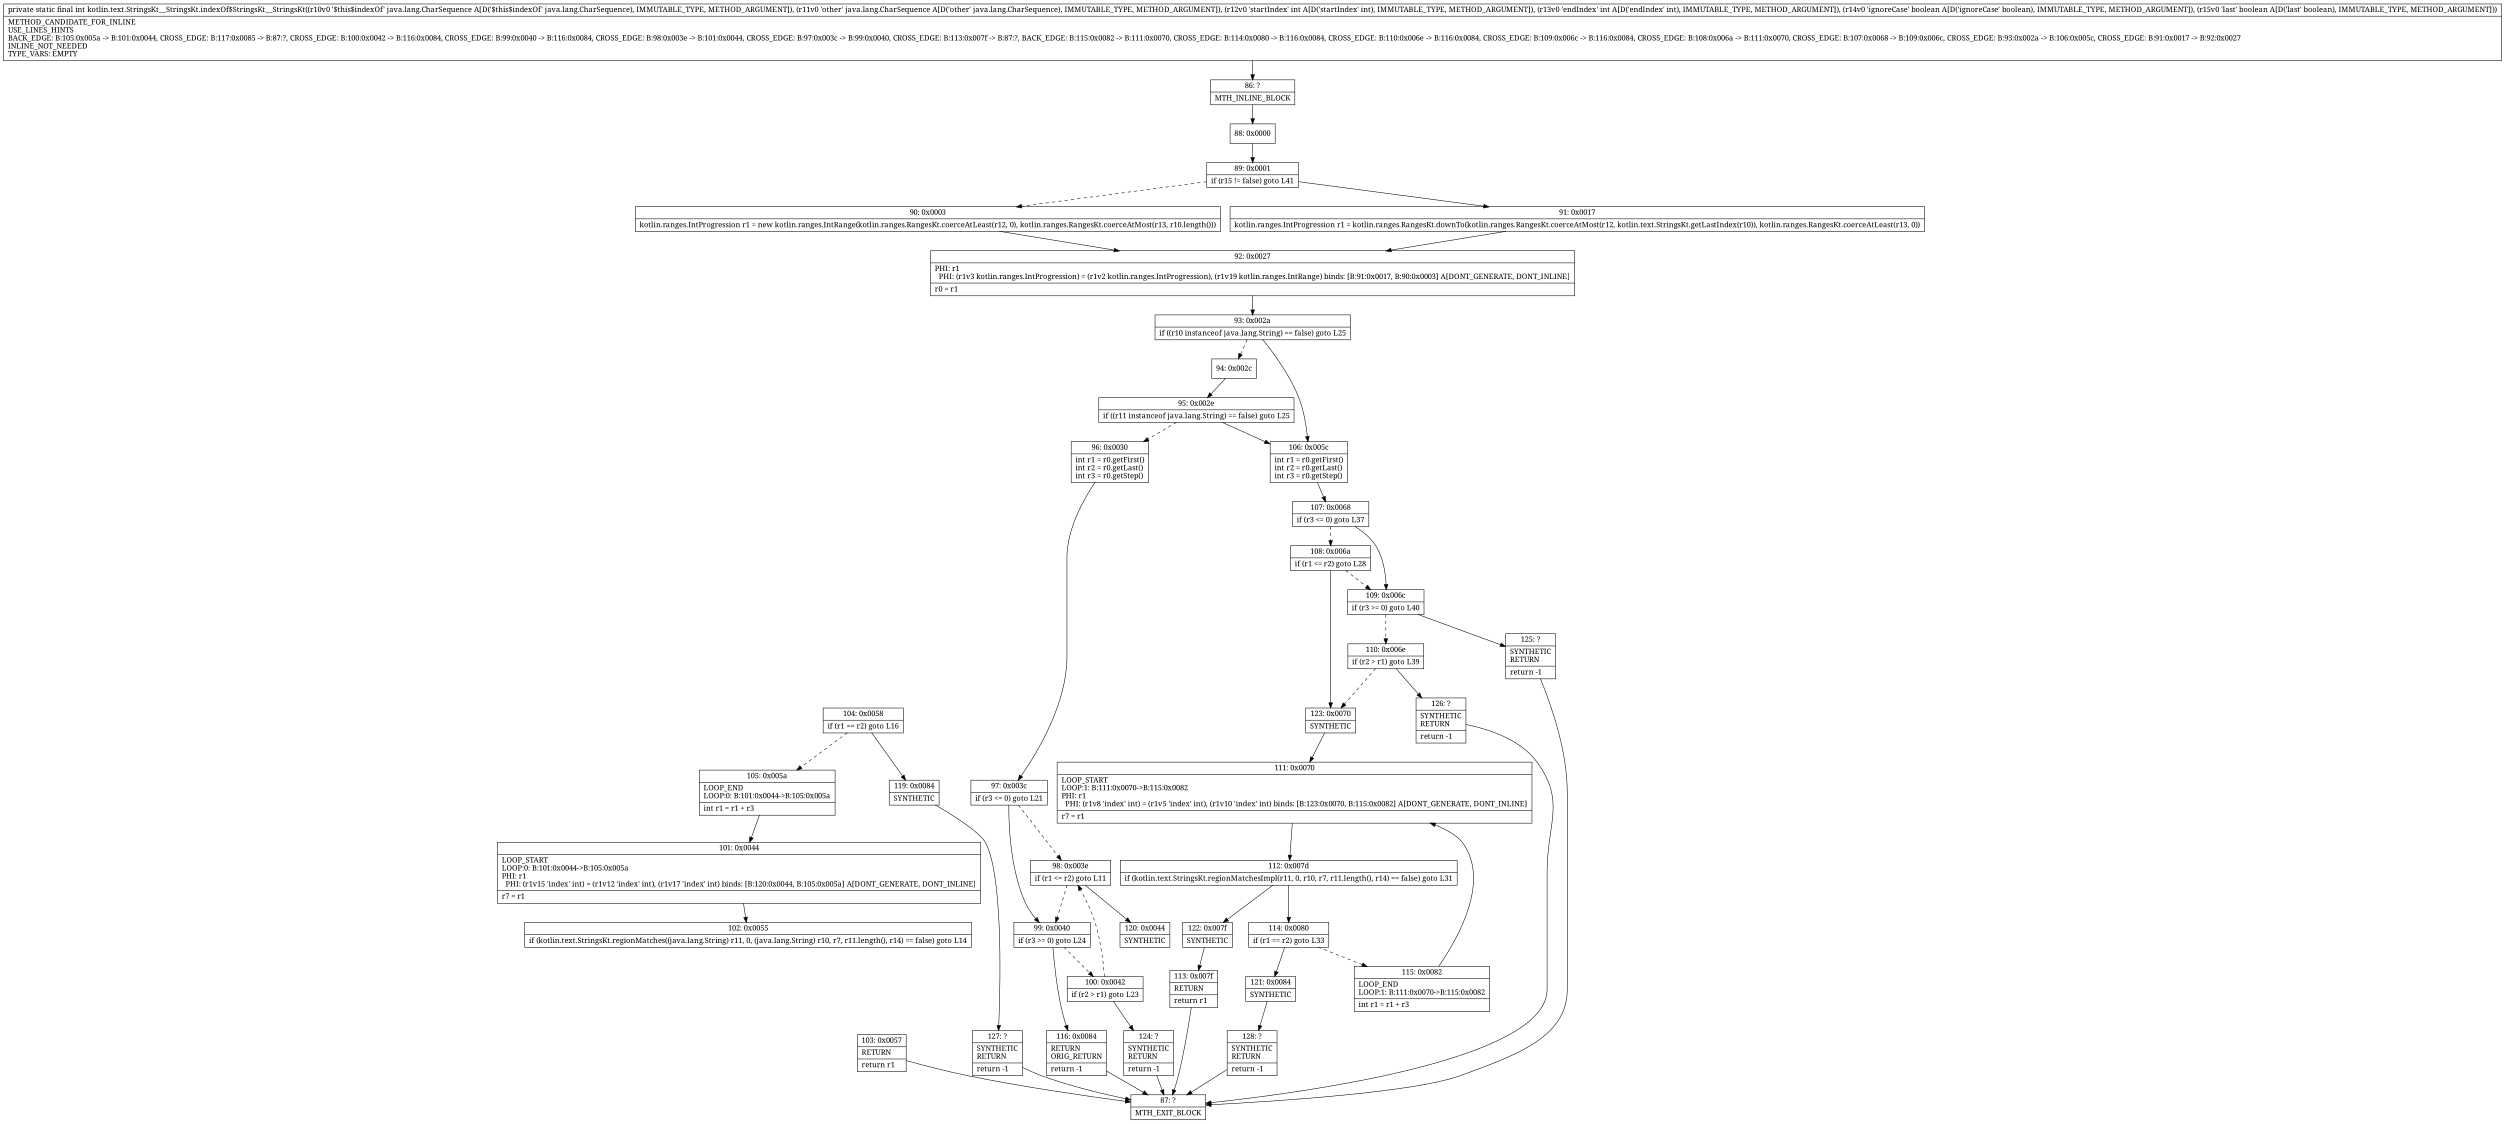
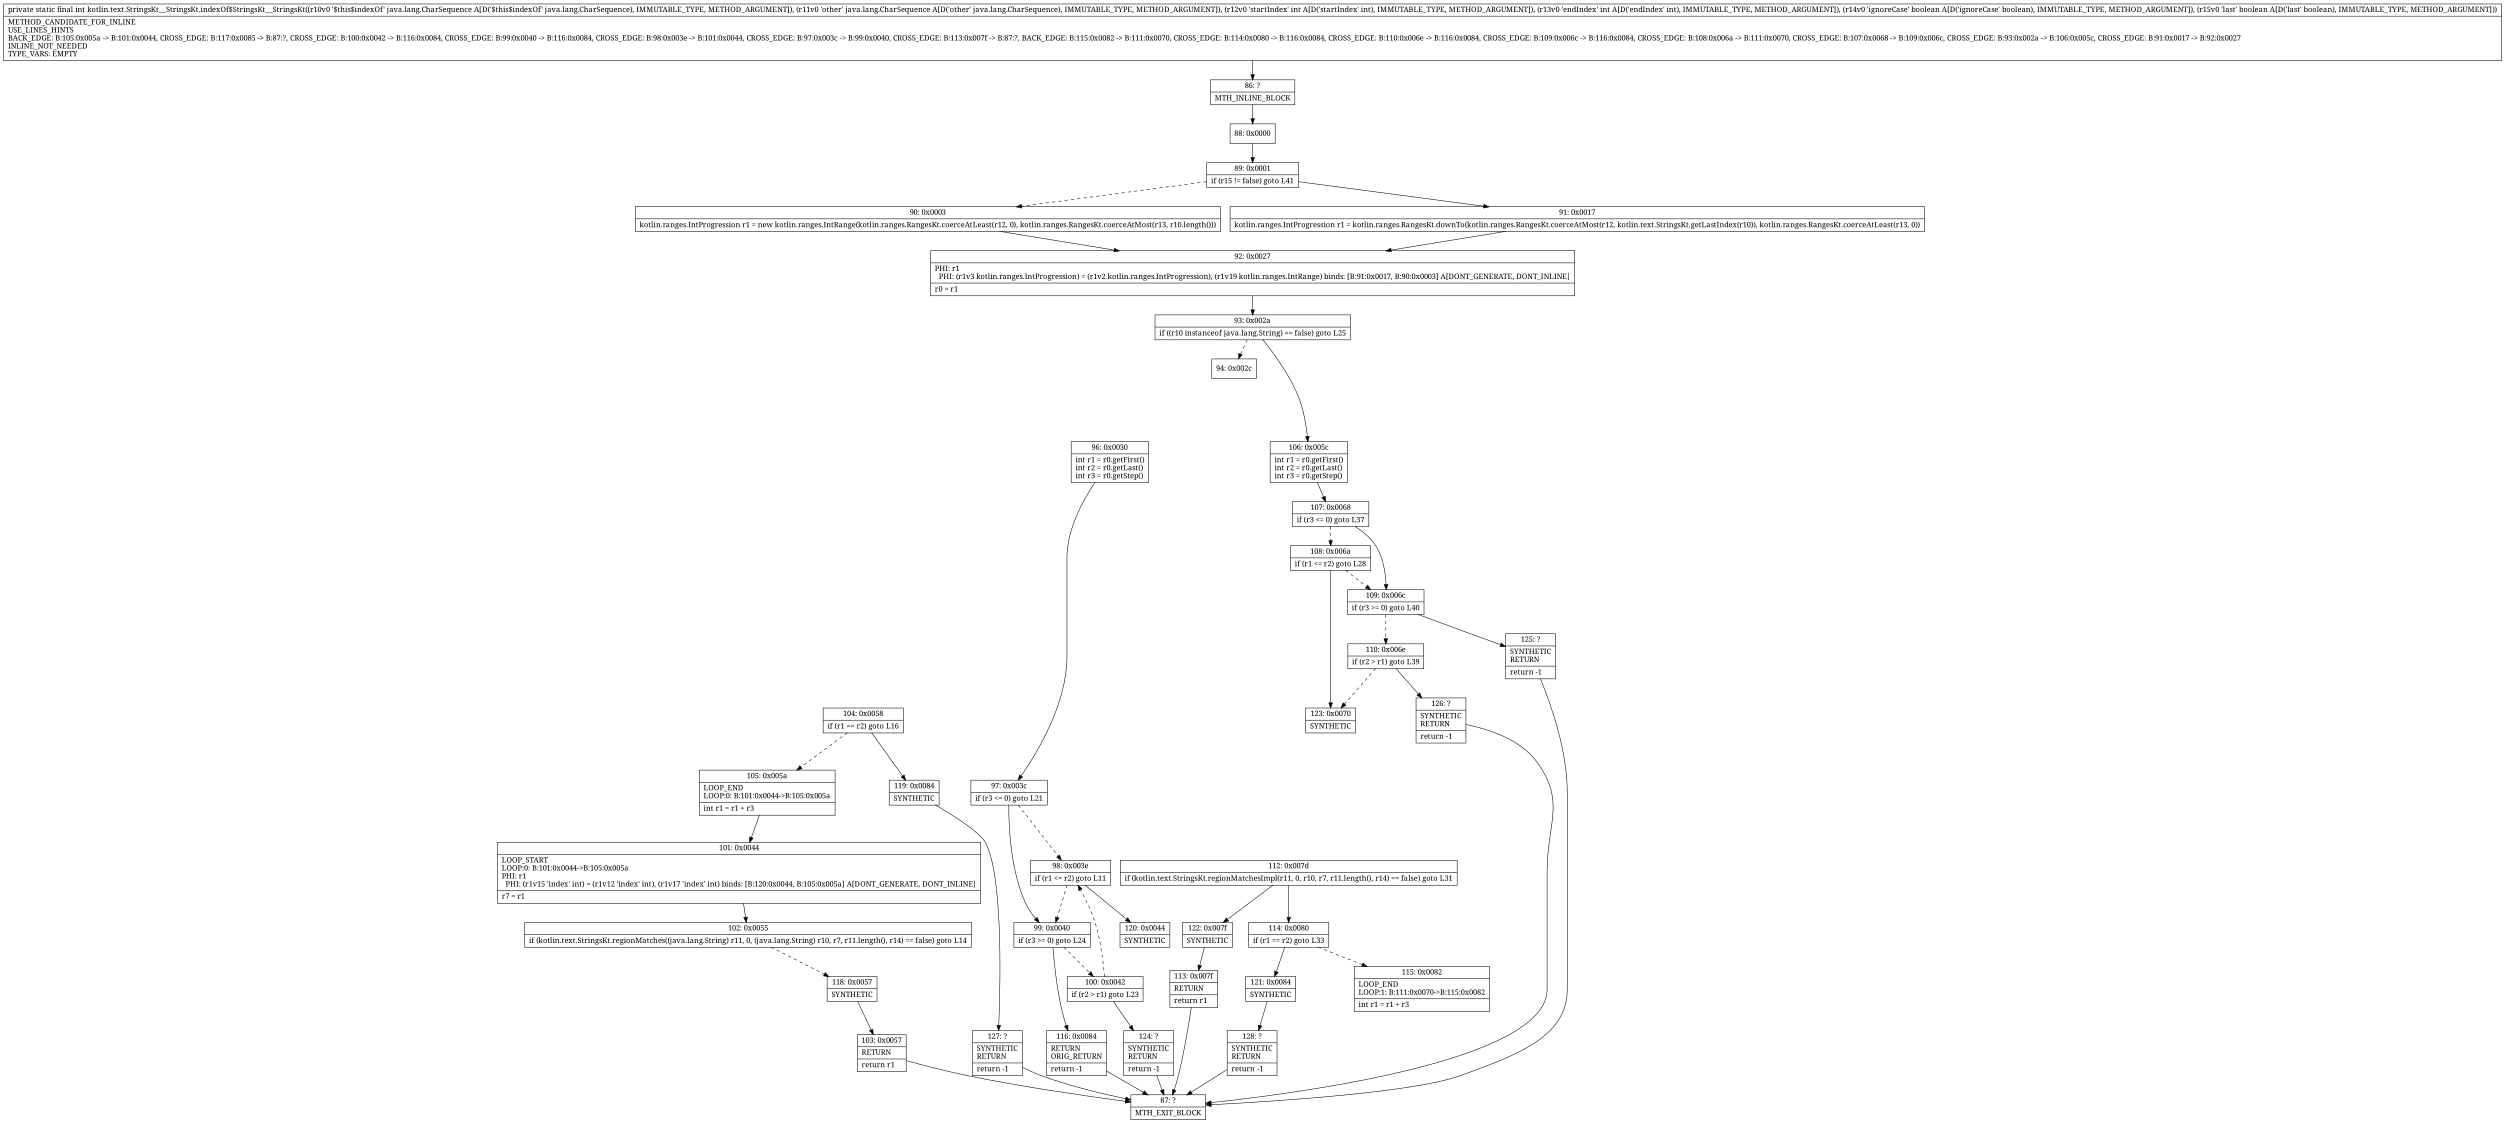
(1196, 410) -> none
(1295, 793) -> none
none -> (852, 989)
